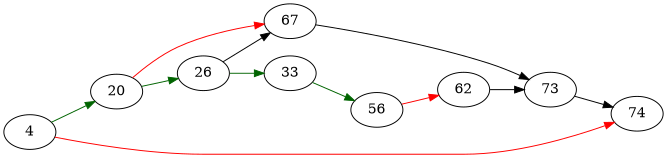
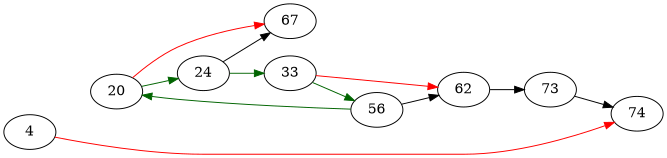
(419, 45) -> none
(203, 73) -> (203, 73)
none -> (372, 81)
(416, 101) -> (416, 101)
(69, 114) -> (251, 105)
